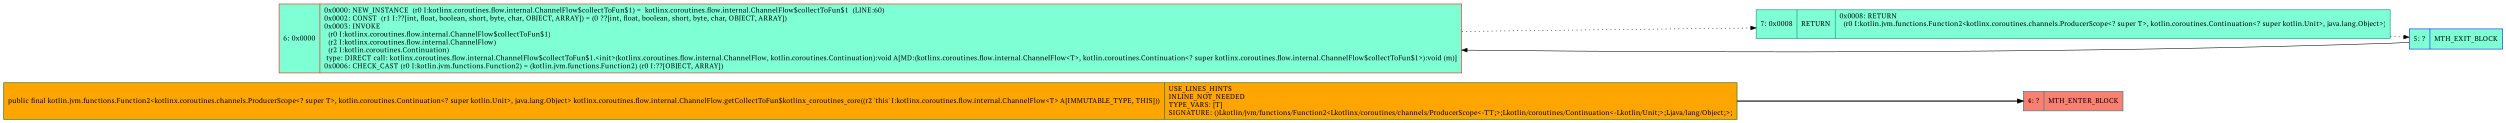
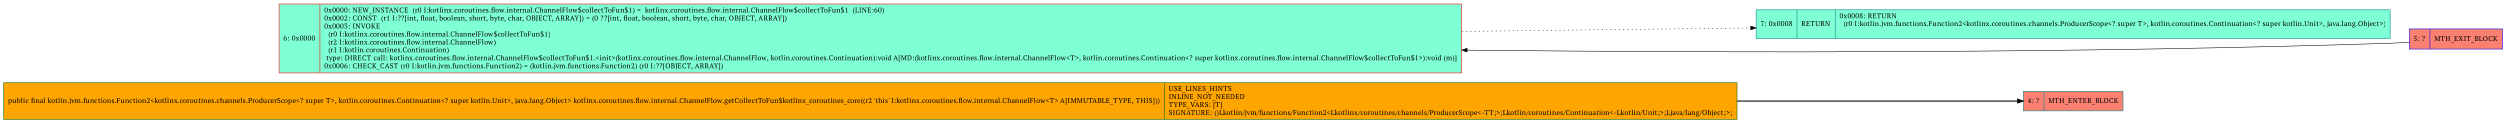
(2397, 37) -> none
(2456, 39) -> (2456, 39)
(387, 50) -> (387, 50)
